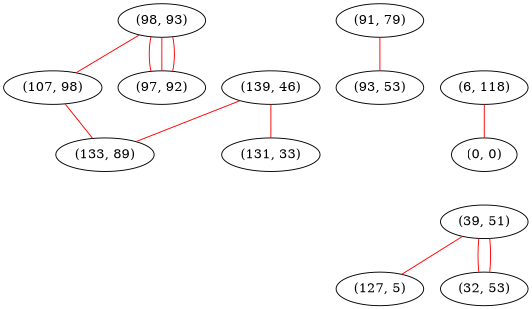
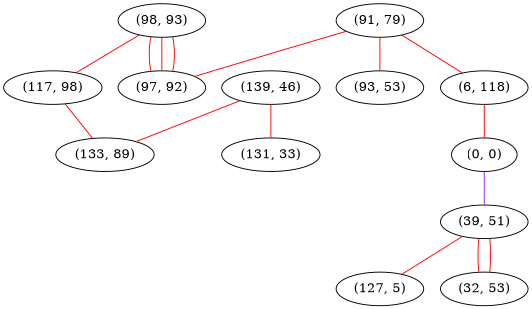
none -> (270, 54)
none -> (432, 54)
(53, 88) -> (53, 88)
none -> (484, 188)
